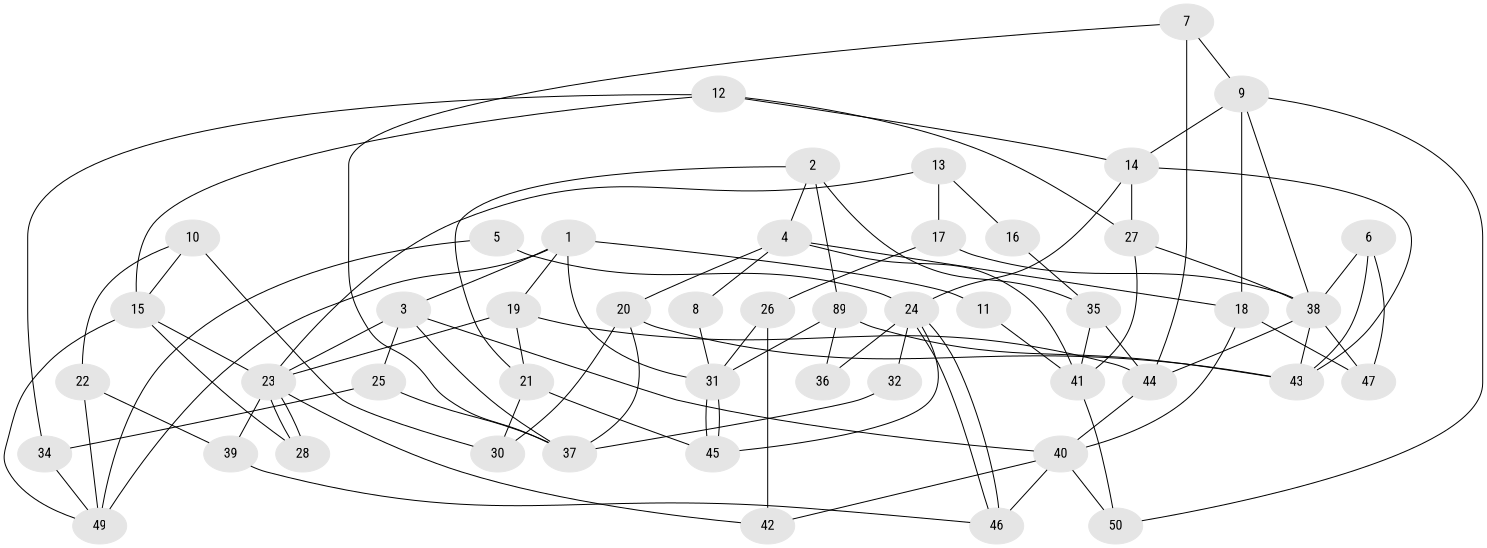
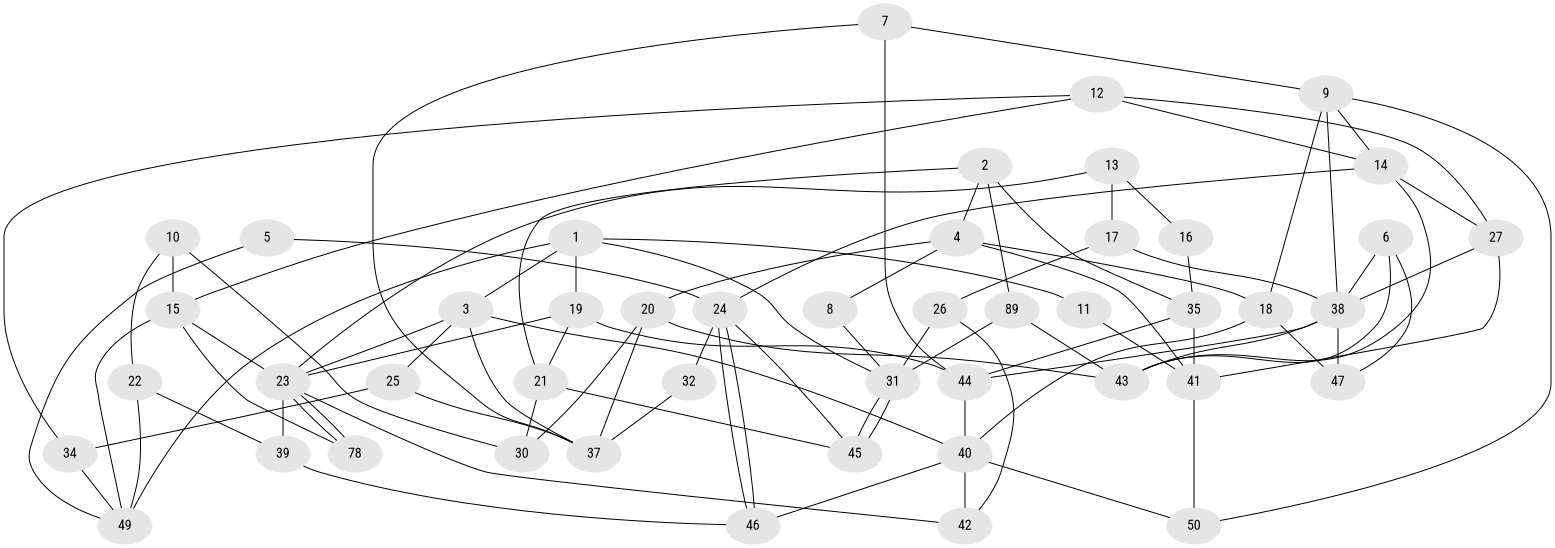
(823, 382) -> none
(303, 454) -> (355, 454)
